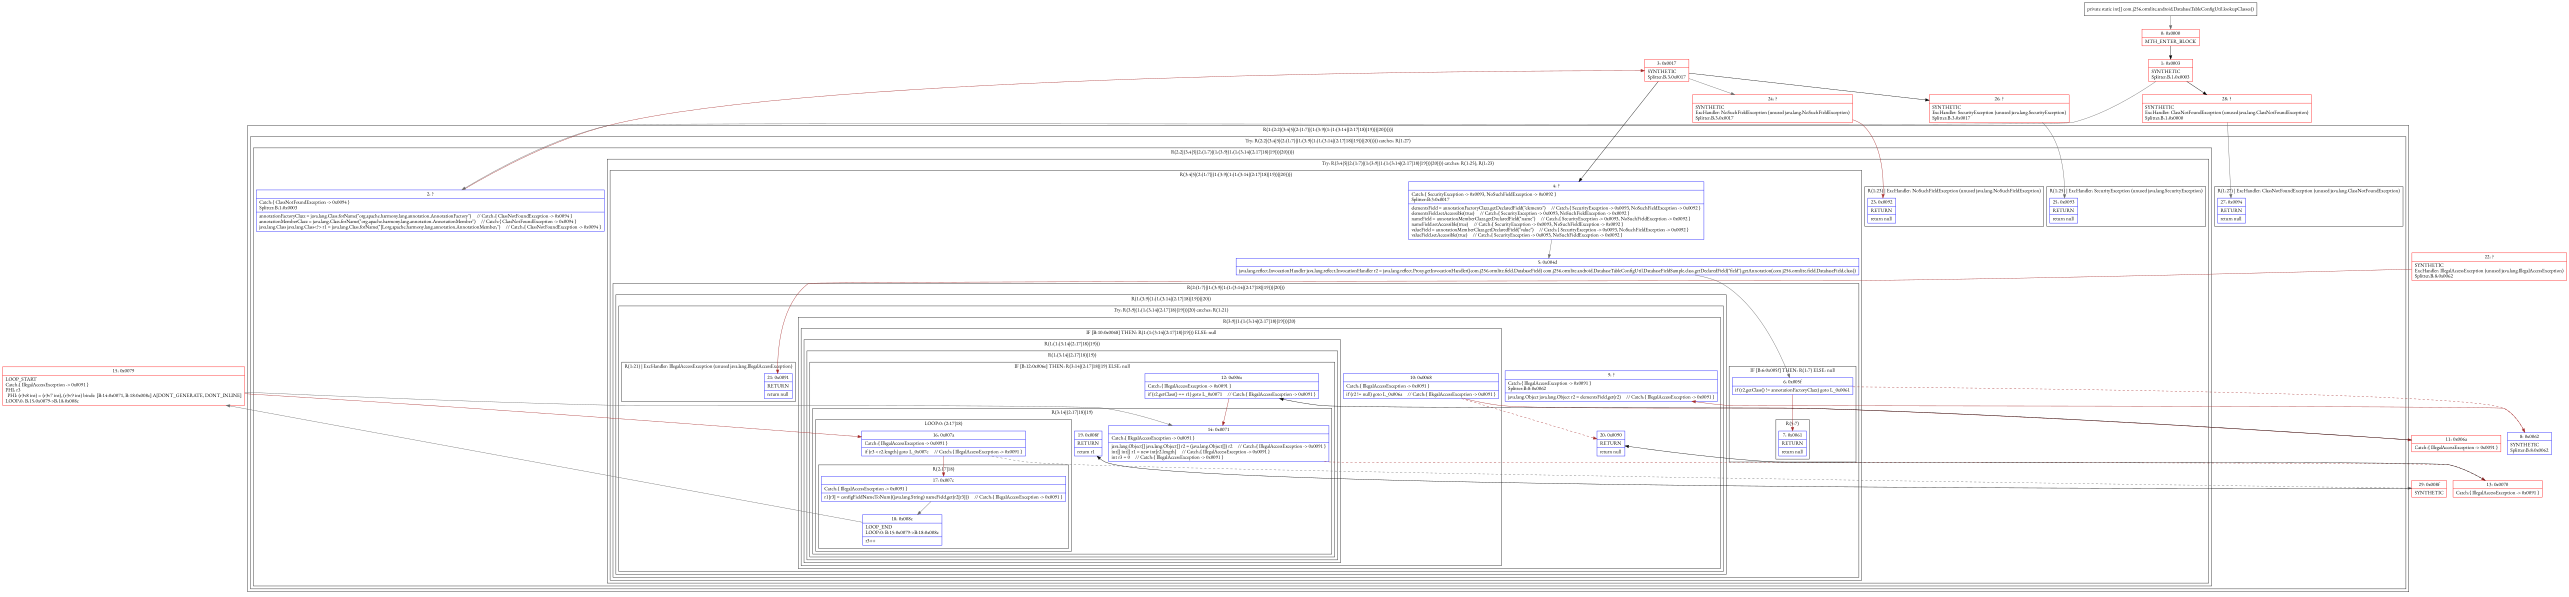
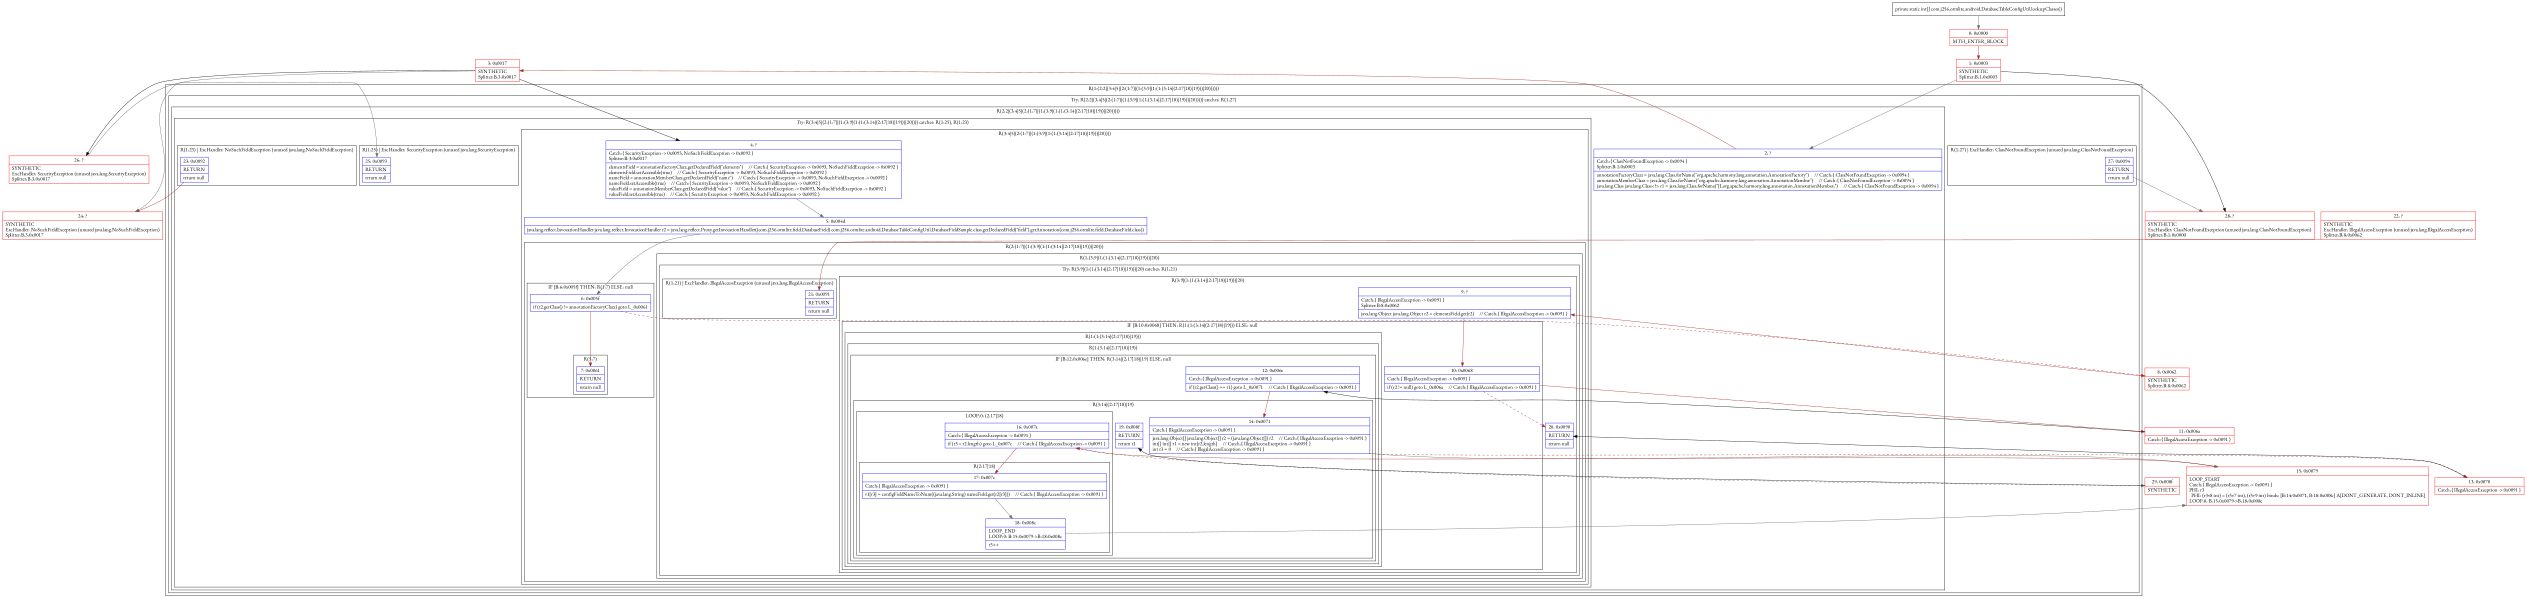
(2171, 51) -> (1979, 51)
(1878, 152) -> (163, 199)
(2229, 158) -> (2166, 194)
none -> (1463, 340)
(708, 406) -> (1792, 457)
(2530, 444) -> (2167, 379)
